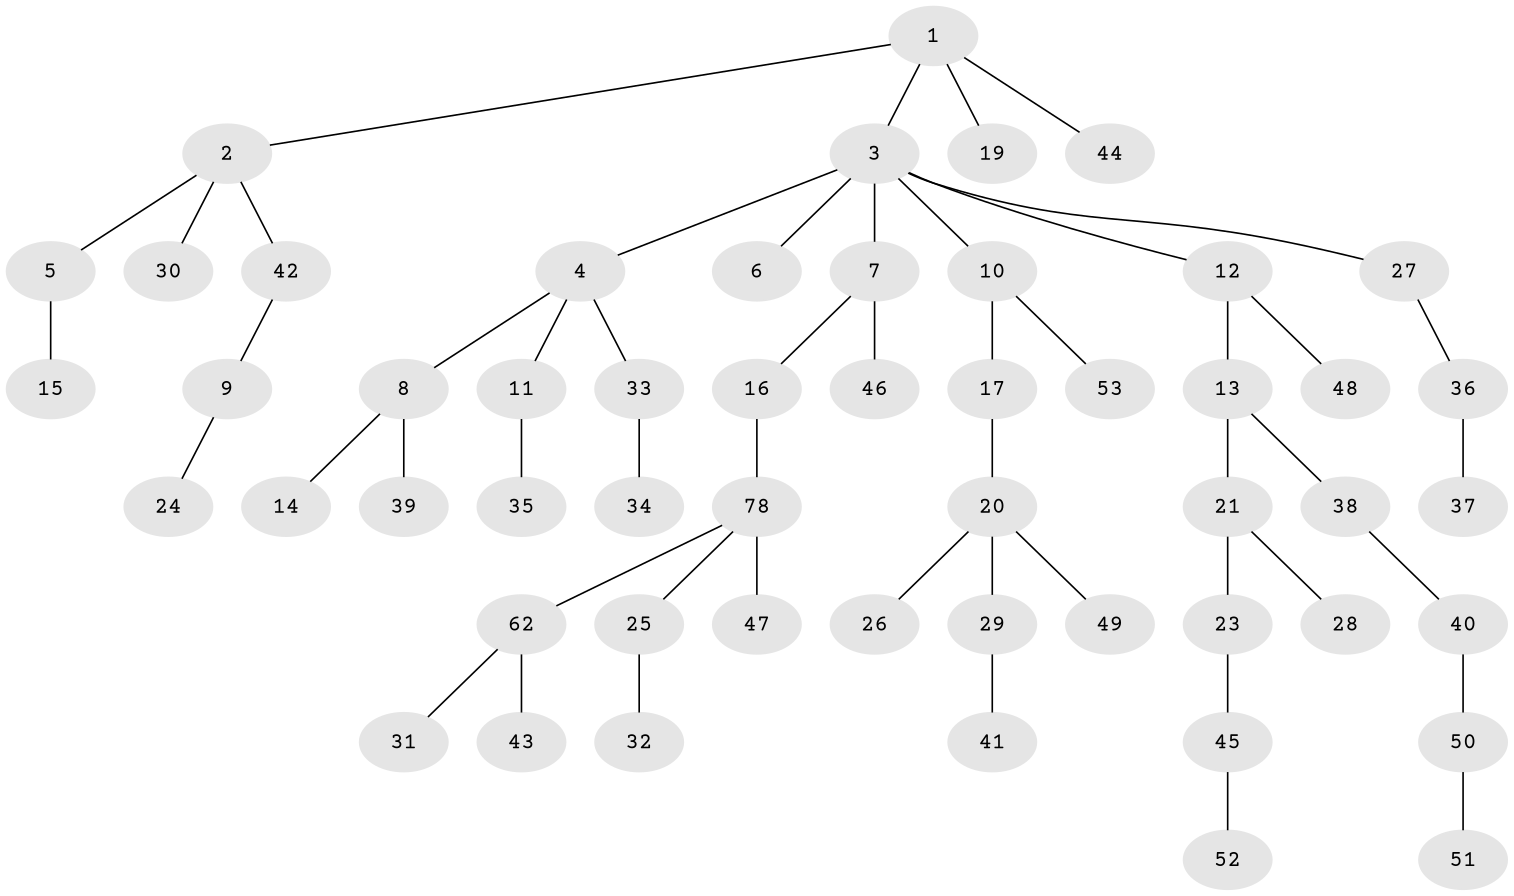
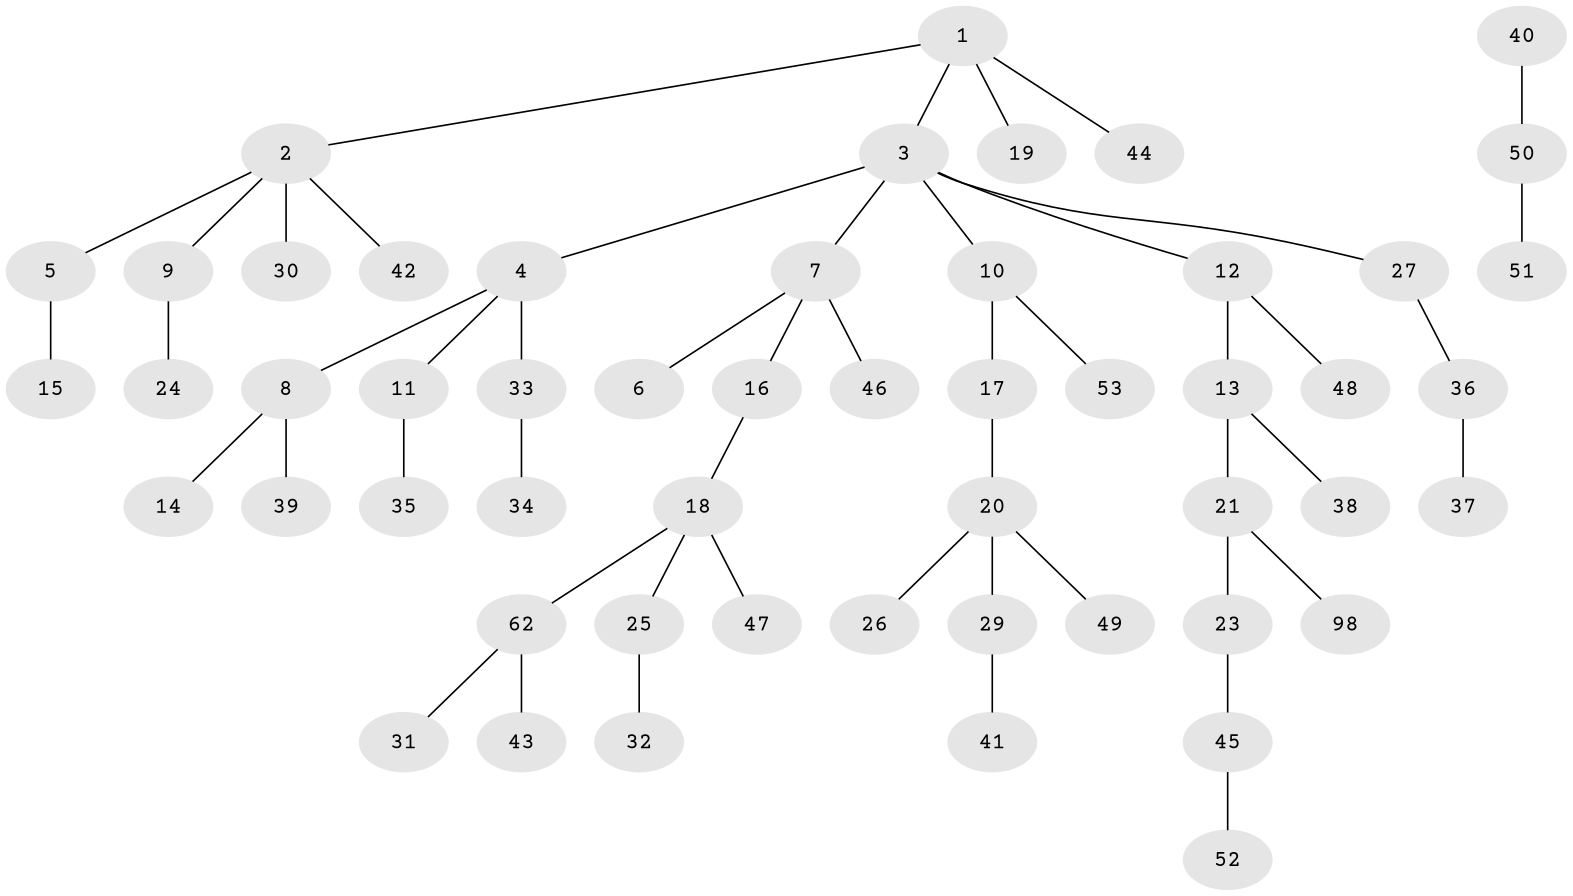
(816, 212) -> (727, 330)
(257, 330) -> (227, 212)
(757, 507) -> (698, 507)
(1404, 565) -> none
(1345, 624) -> (1345, 624)
